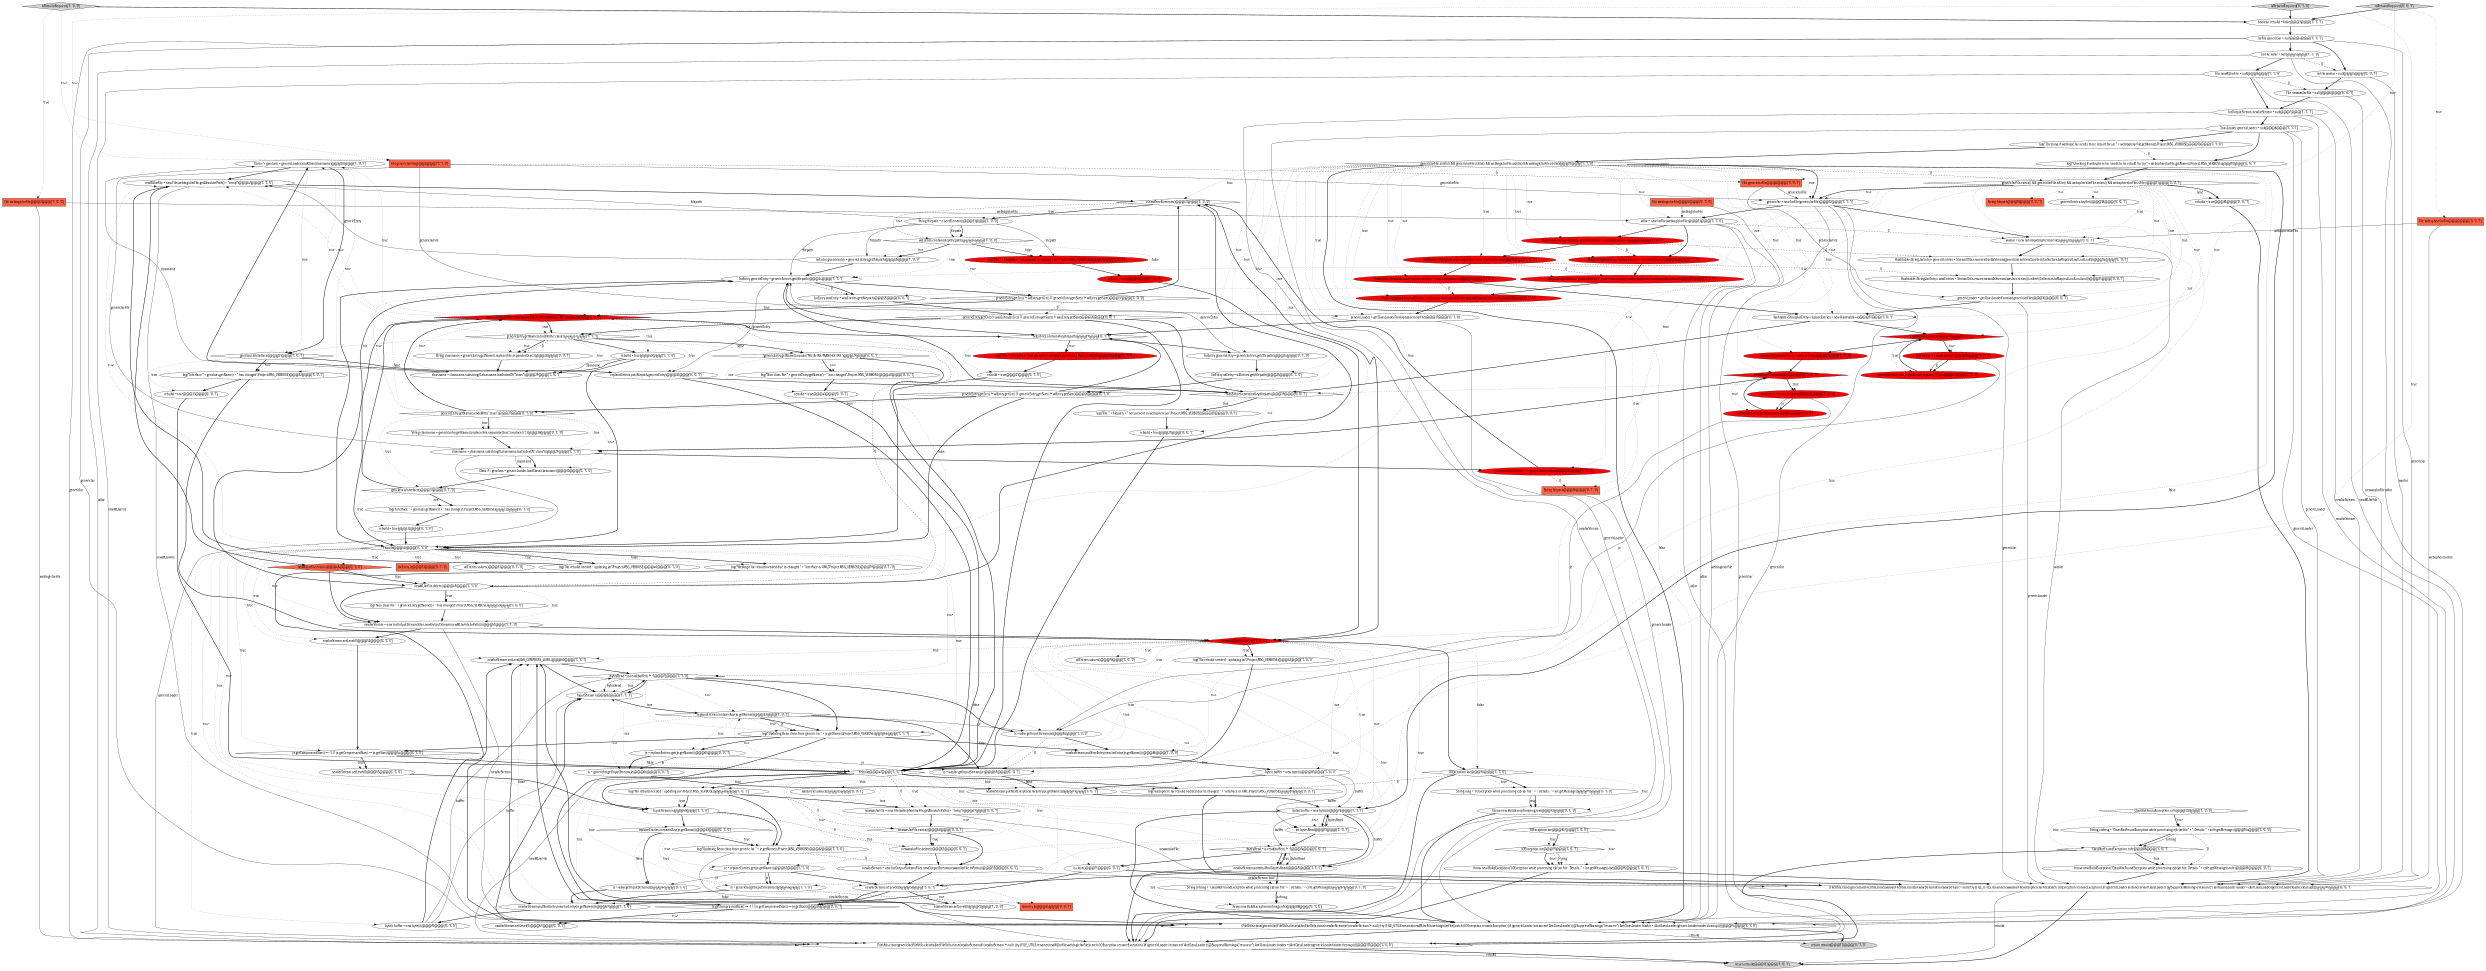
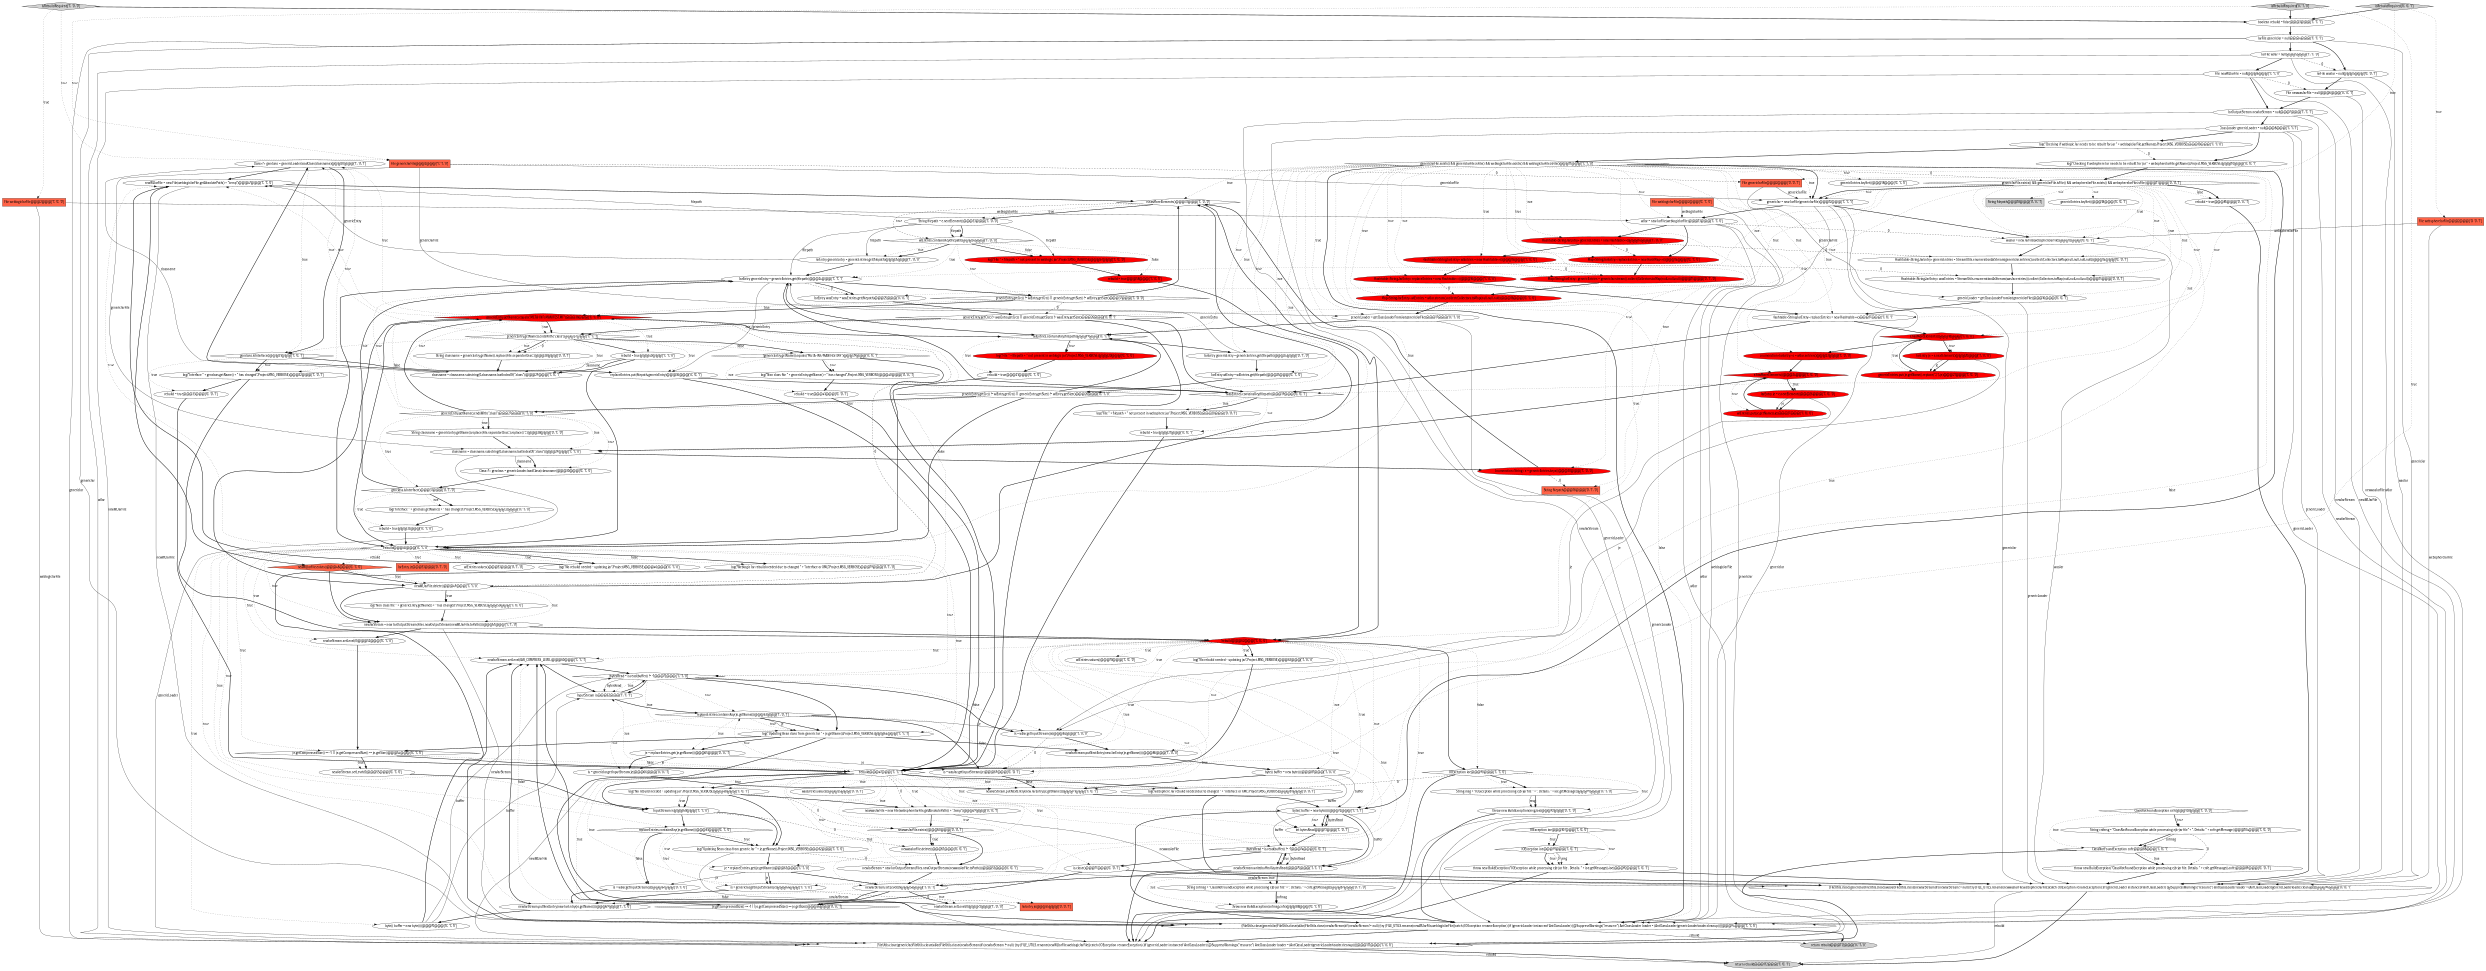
none -> (1874, 183)
(2015, 202) -> (2015, 202)
(375, 558) -> (375, 558)
(530, 926) -> none
